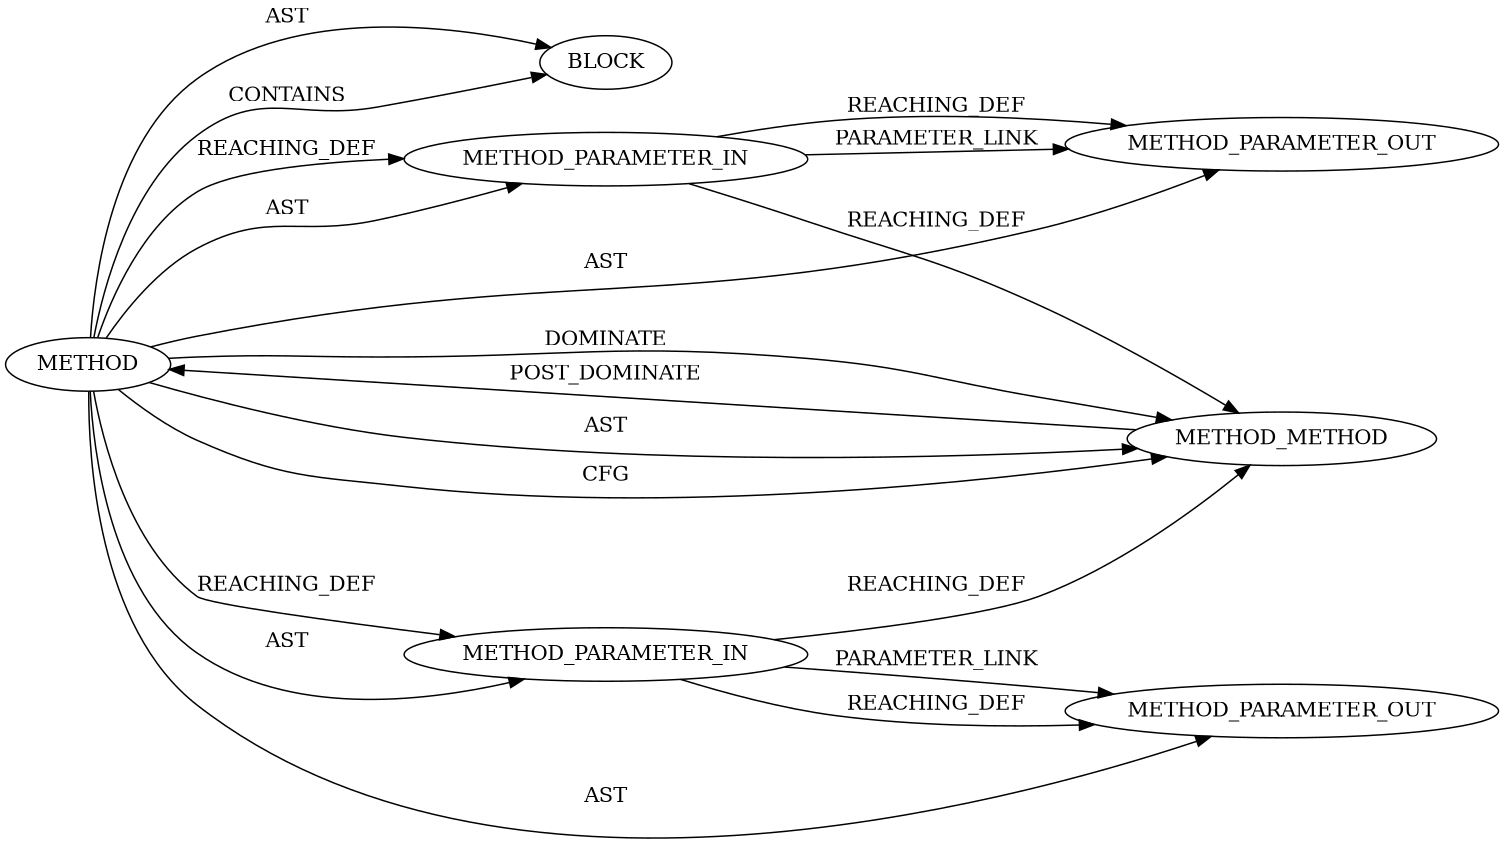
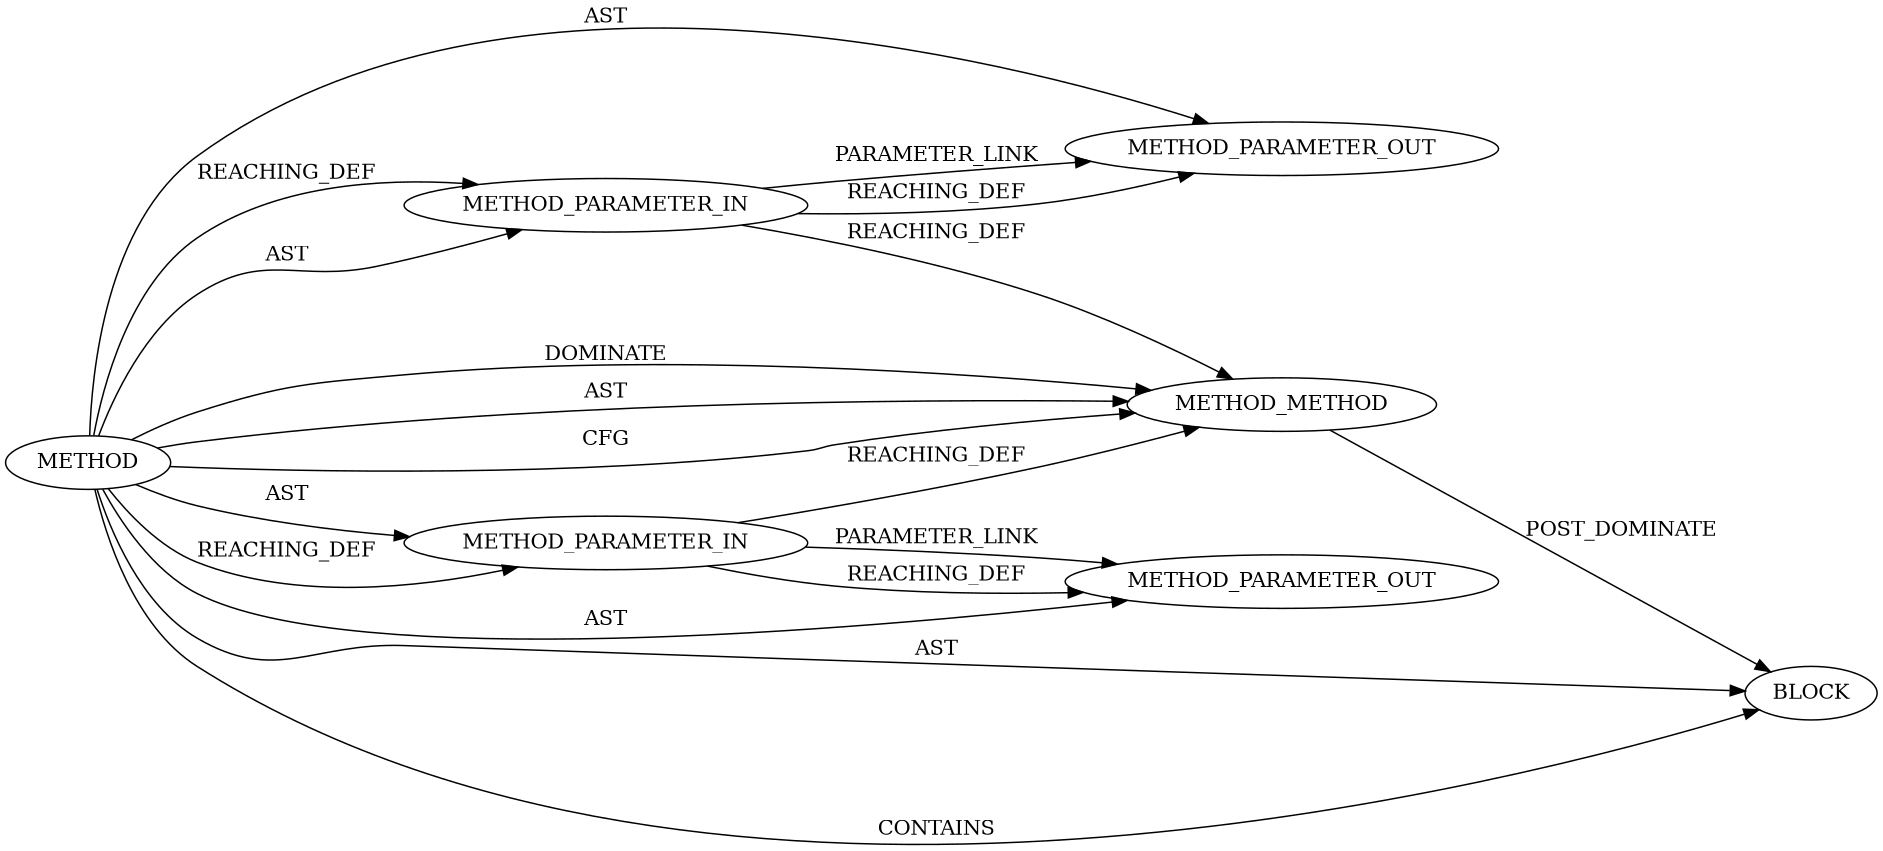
(660, 400) -> (1544, 547)
